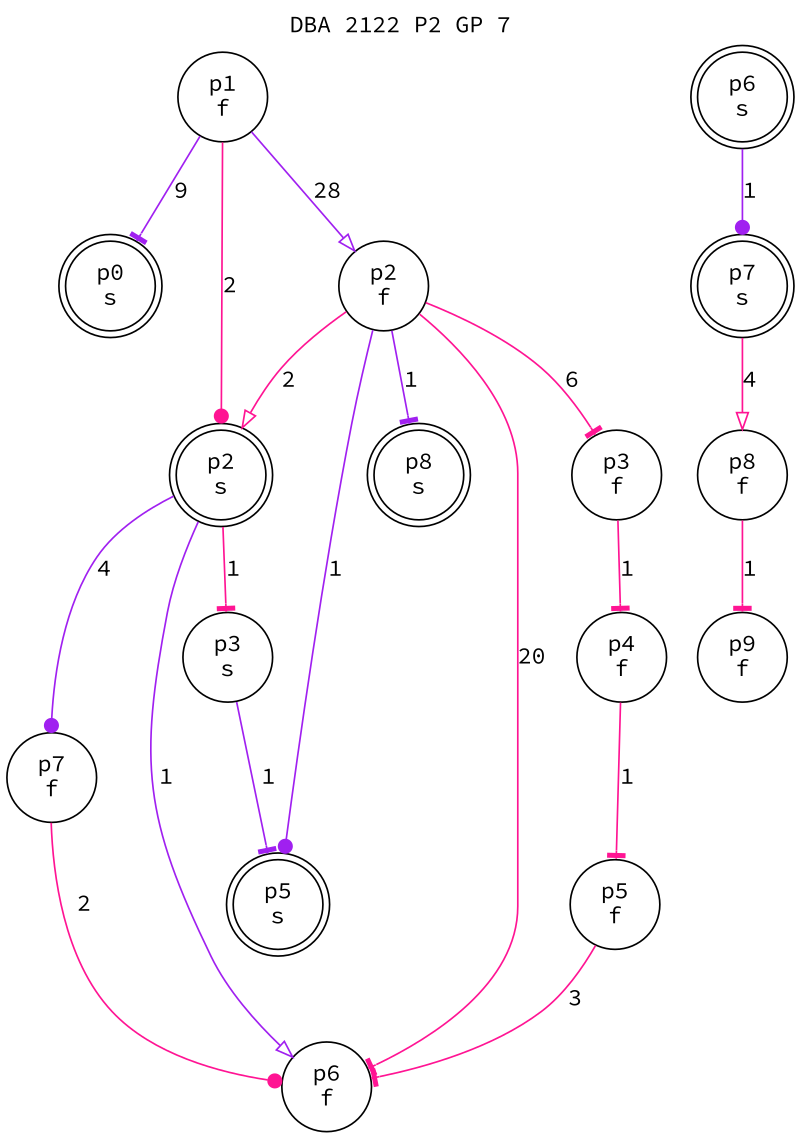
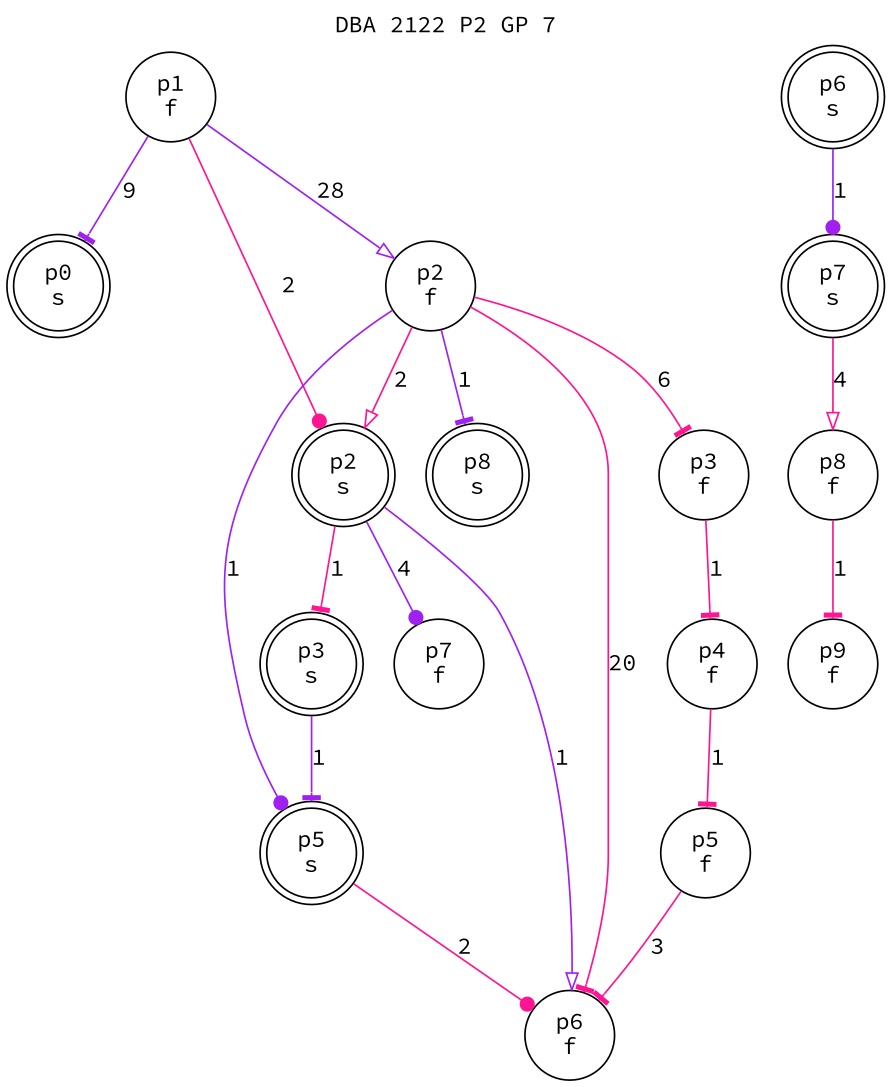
(228, 657) -> (312, 664)
(103, 1000) -> (438, 942)
